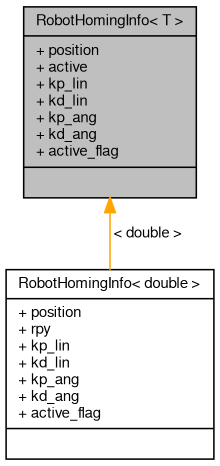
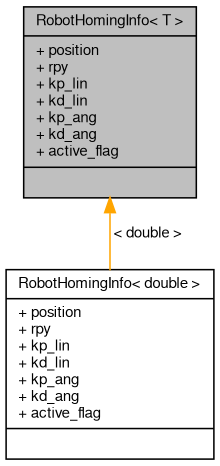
(62, 67) -> (53, 67)
